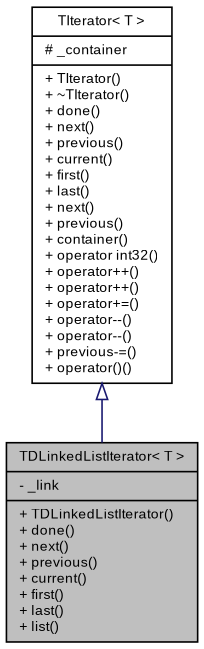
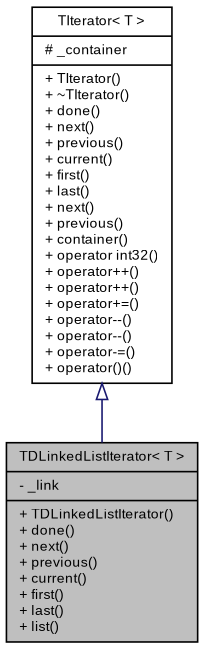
(92, 352) -> (91, 352)
